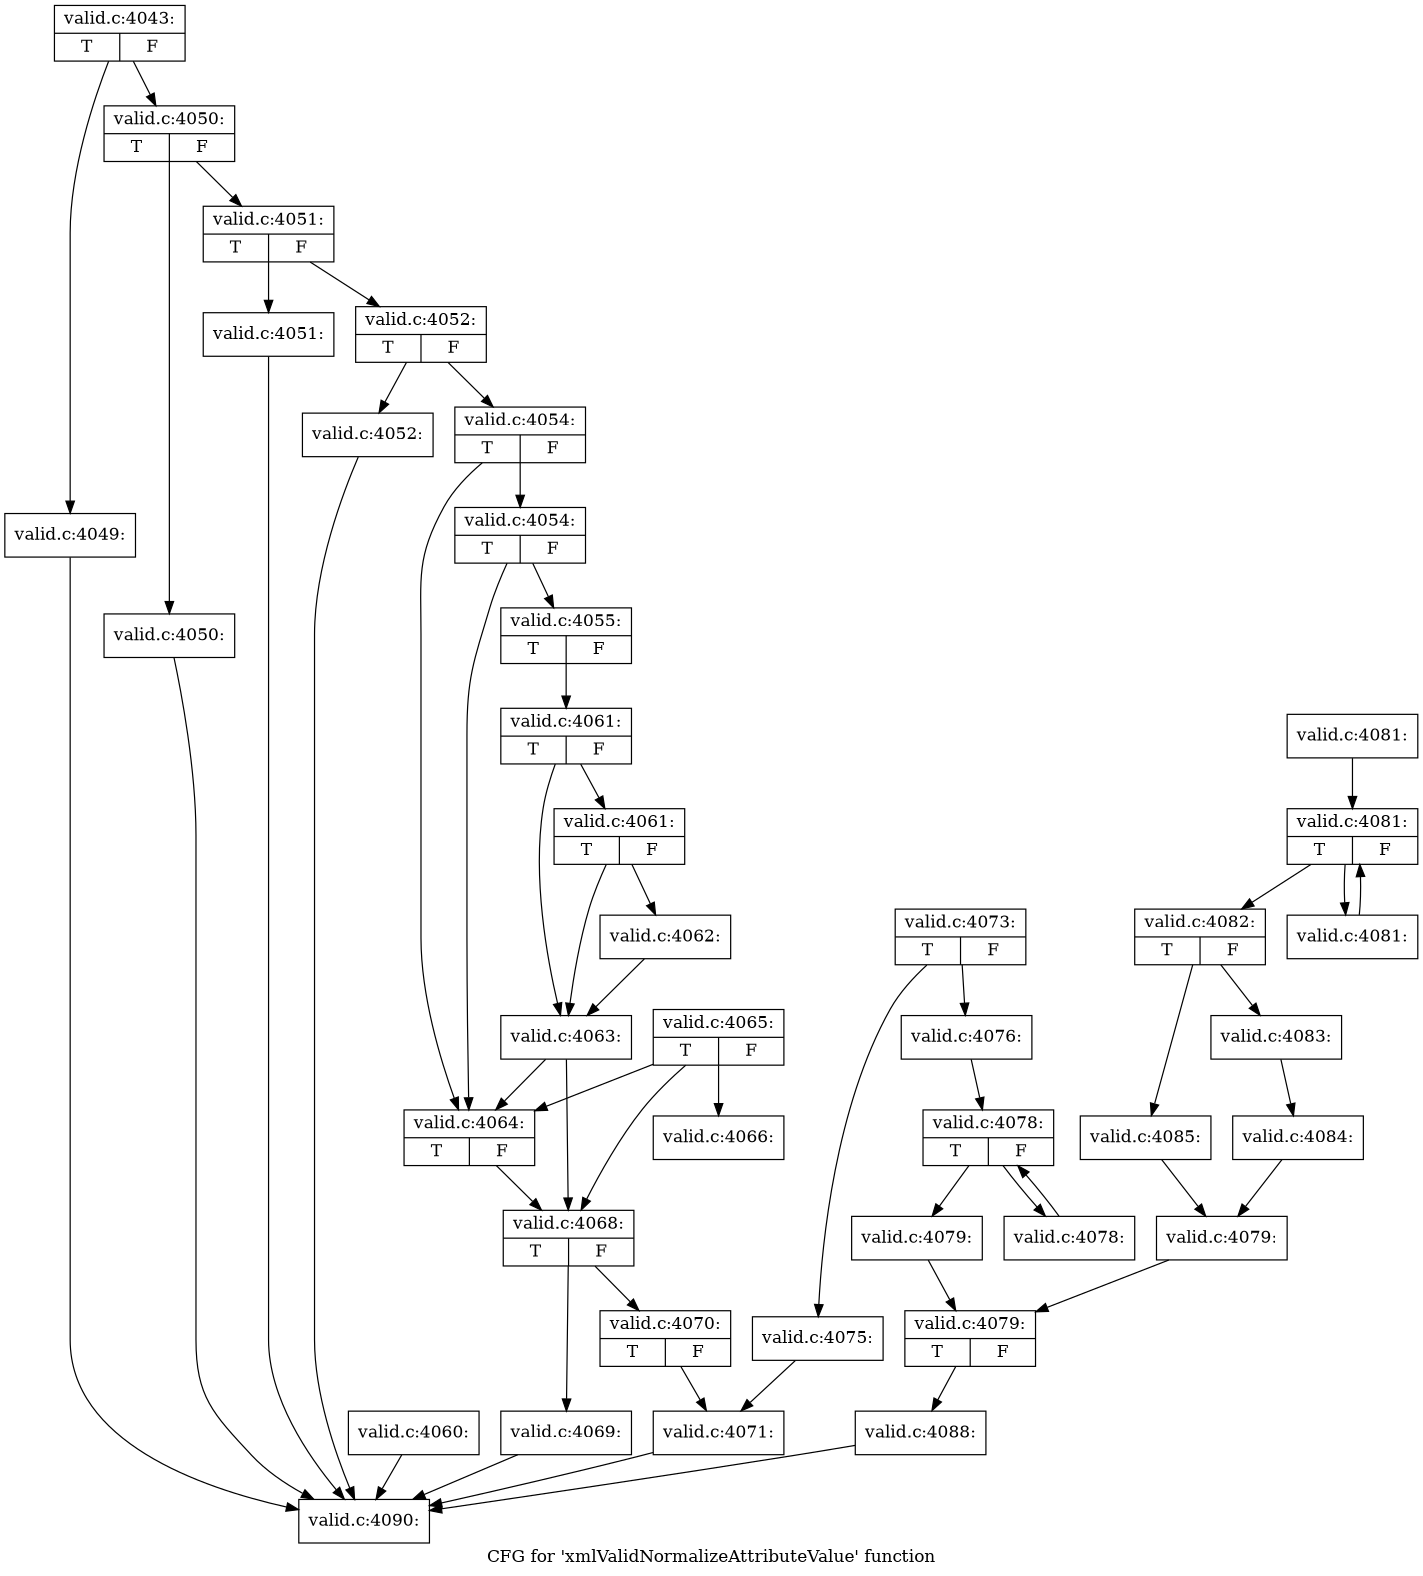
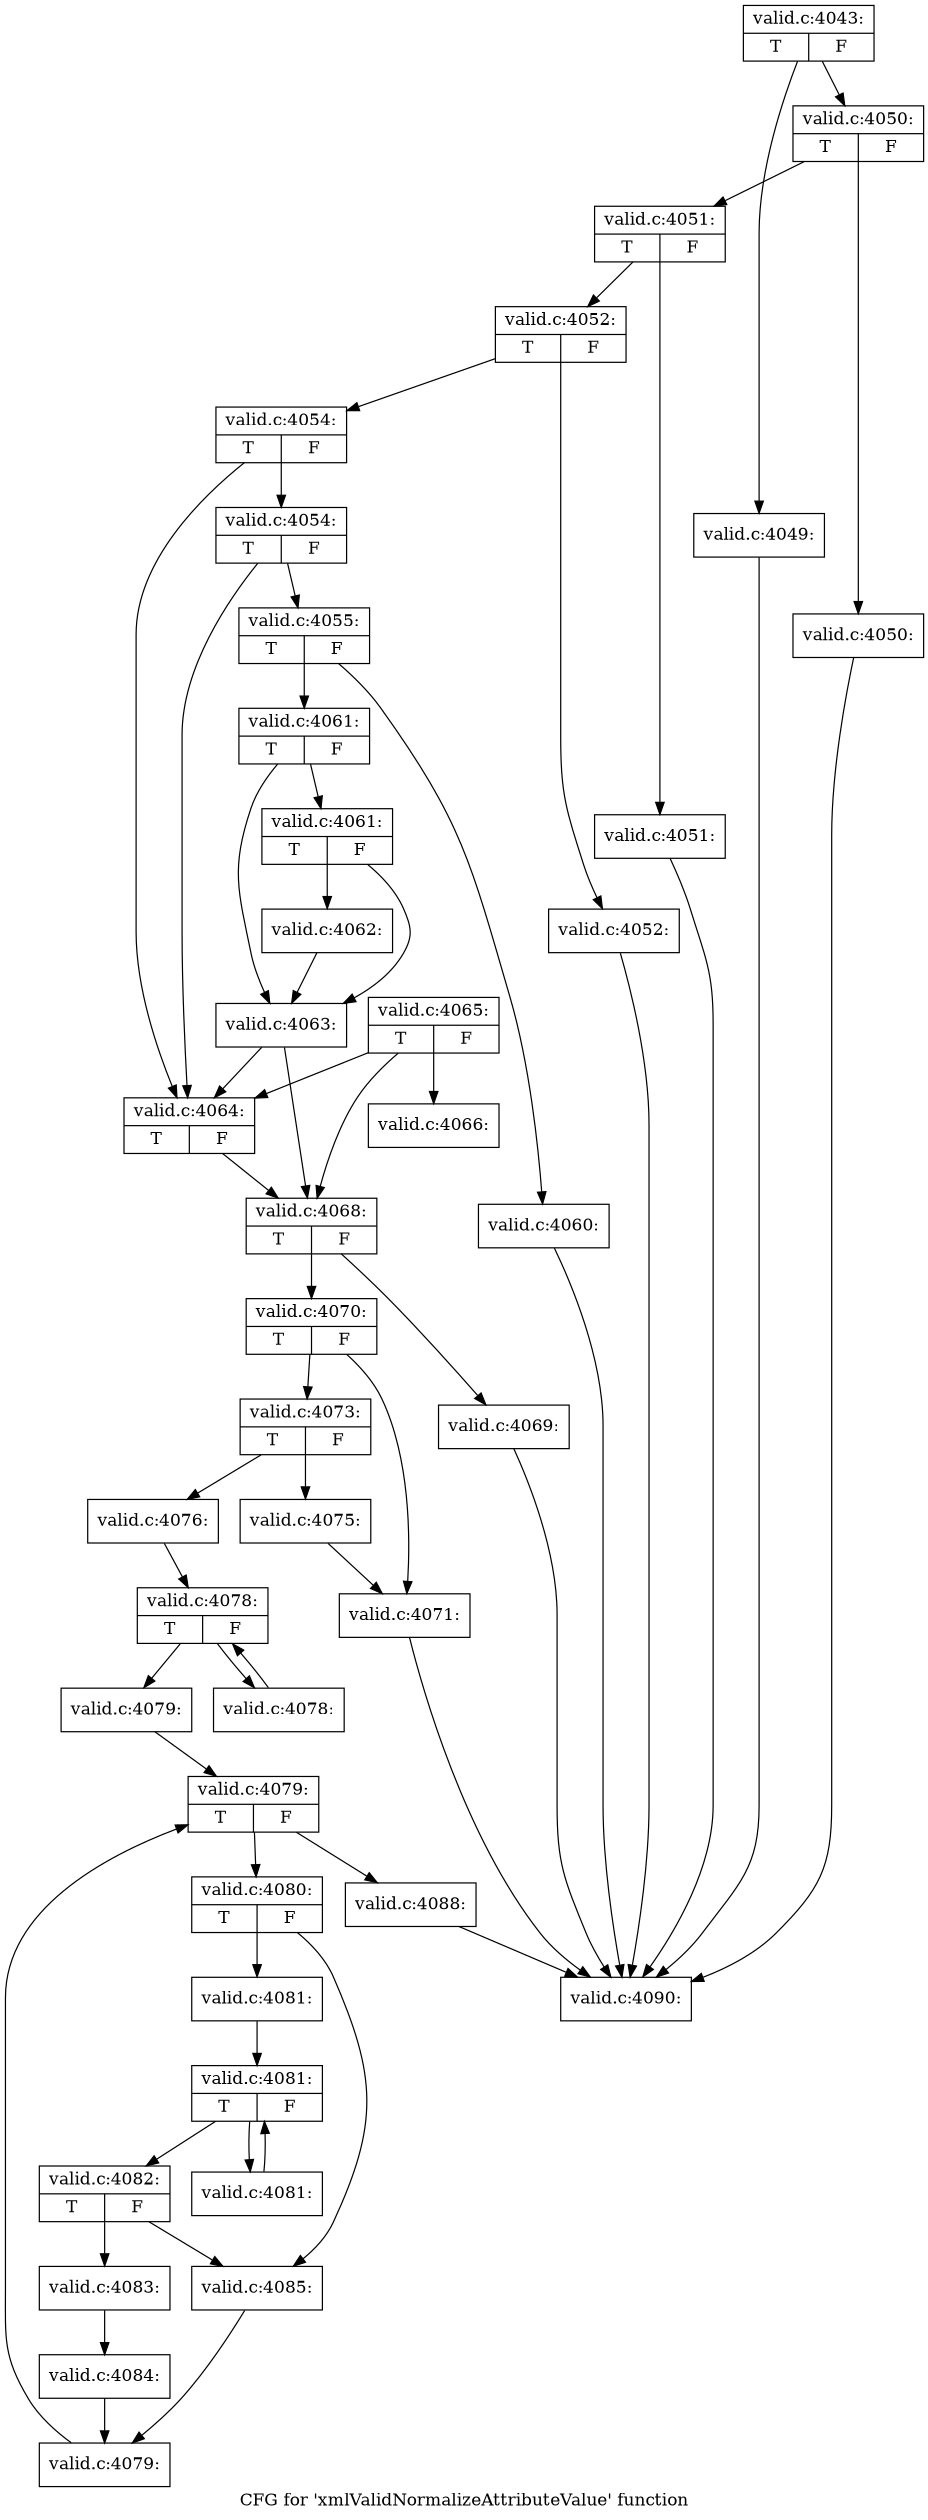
none -> (484, 909)
none -> (309, 1371)
none -> (257, 1905)
